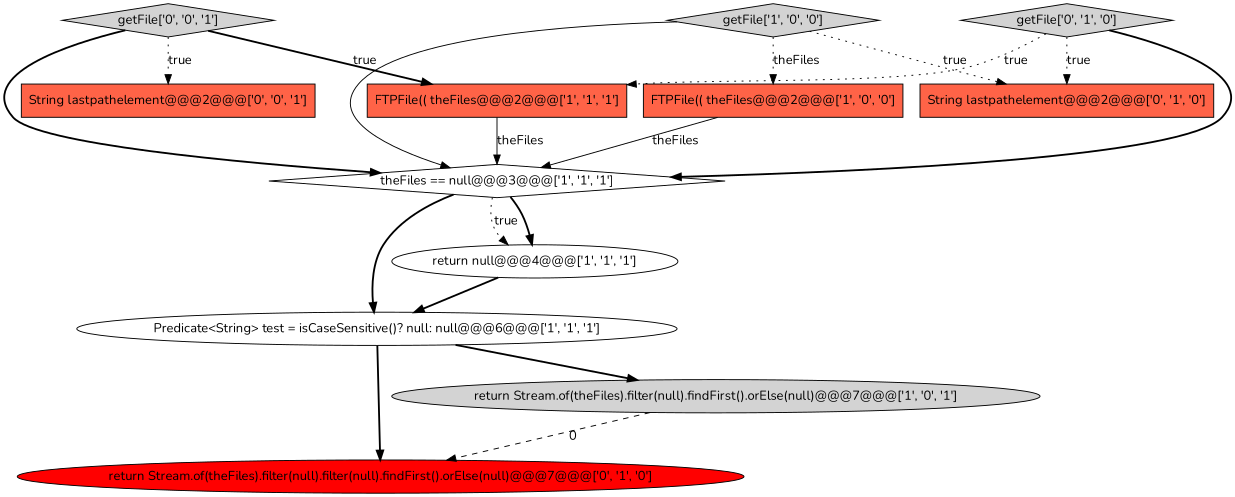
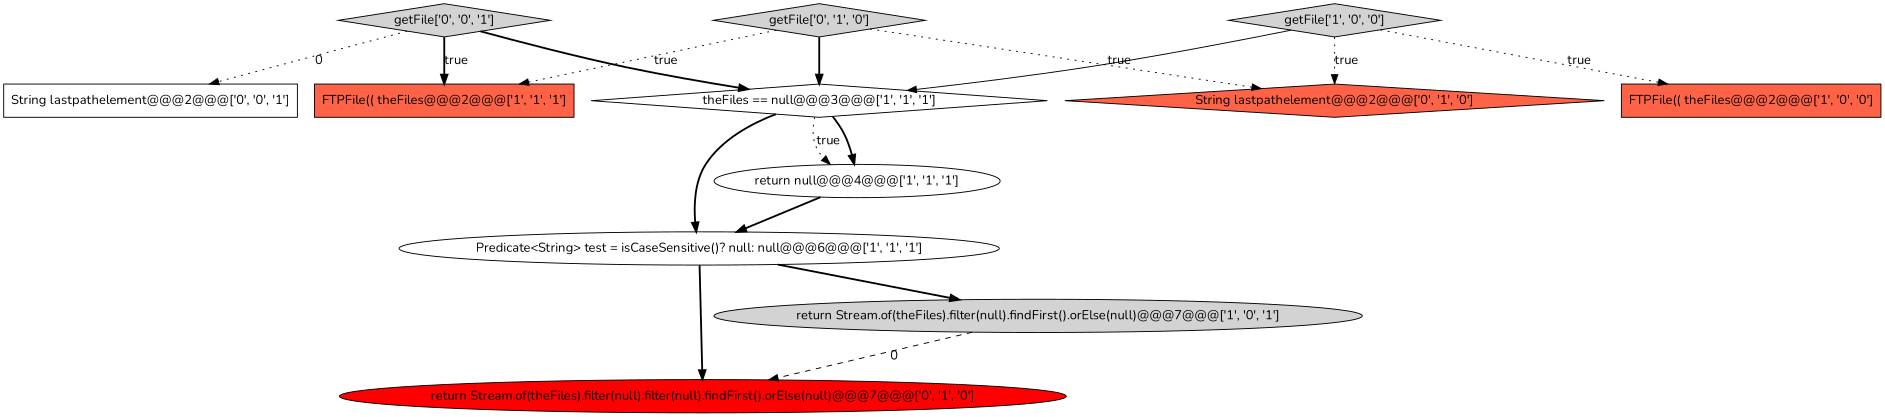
(180, 60) -> (319, 60)
(797, 60) -> (1579, 60)
(168, 101) -> (151, 101)
(1067, 101) -> (1335, 101)
(497, 136) -> none
(634, 141) -> none
